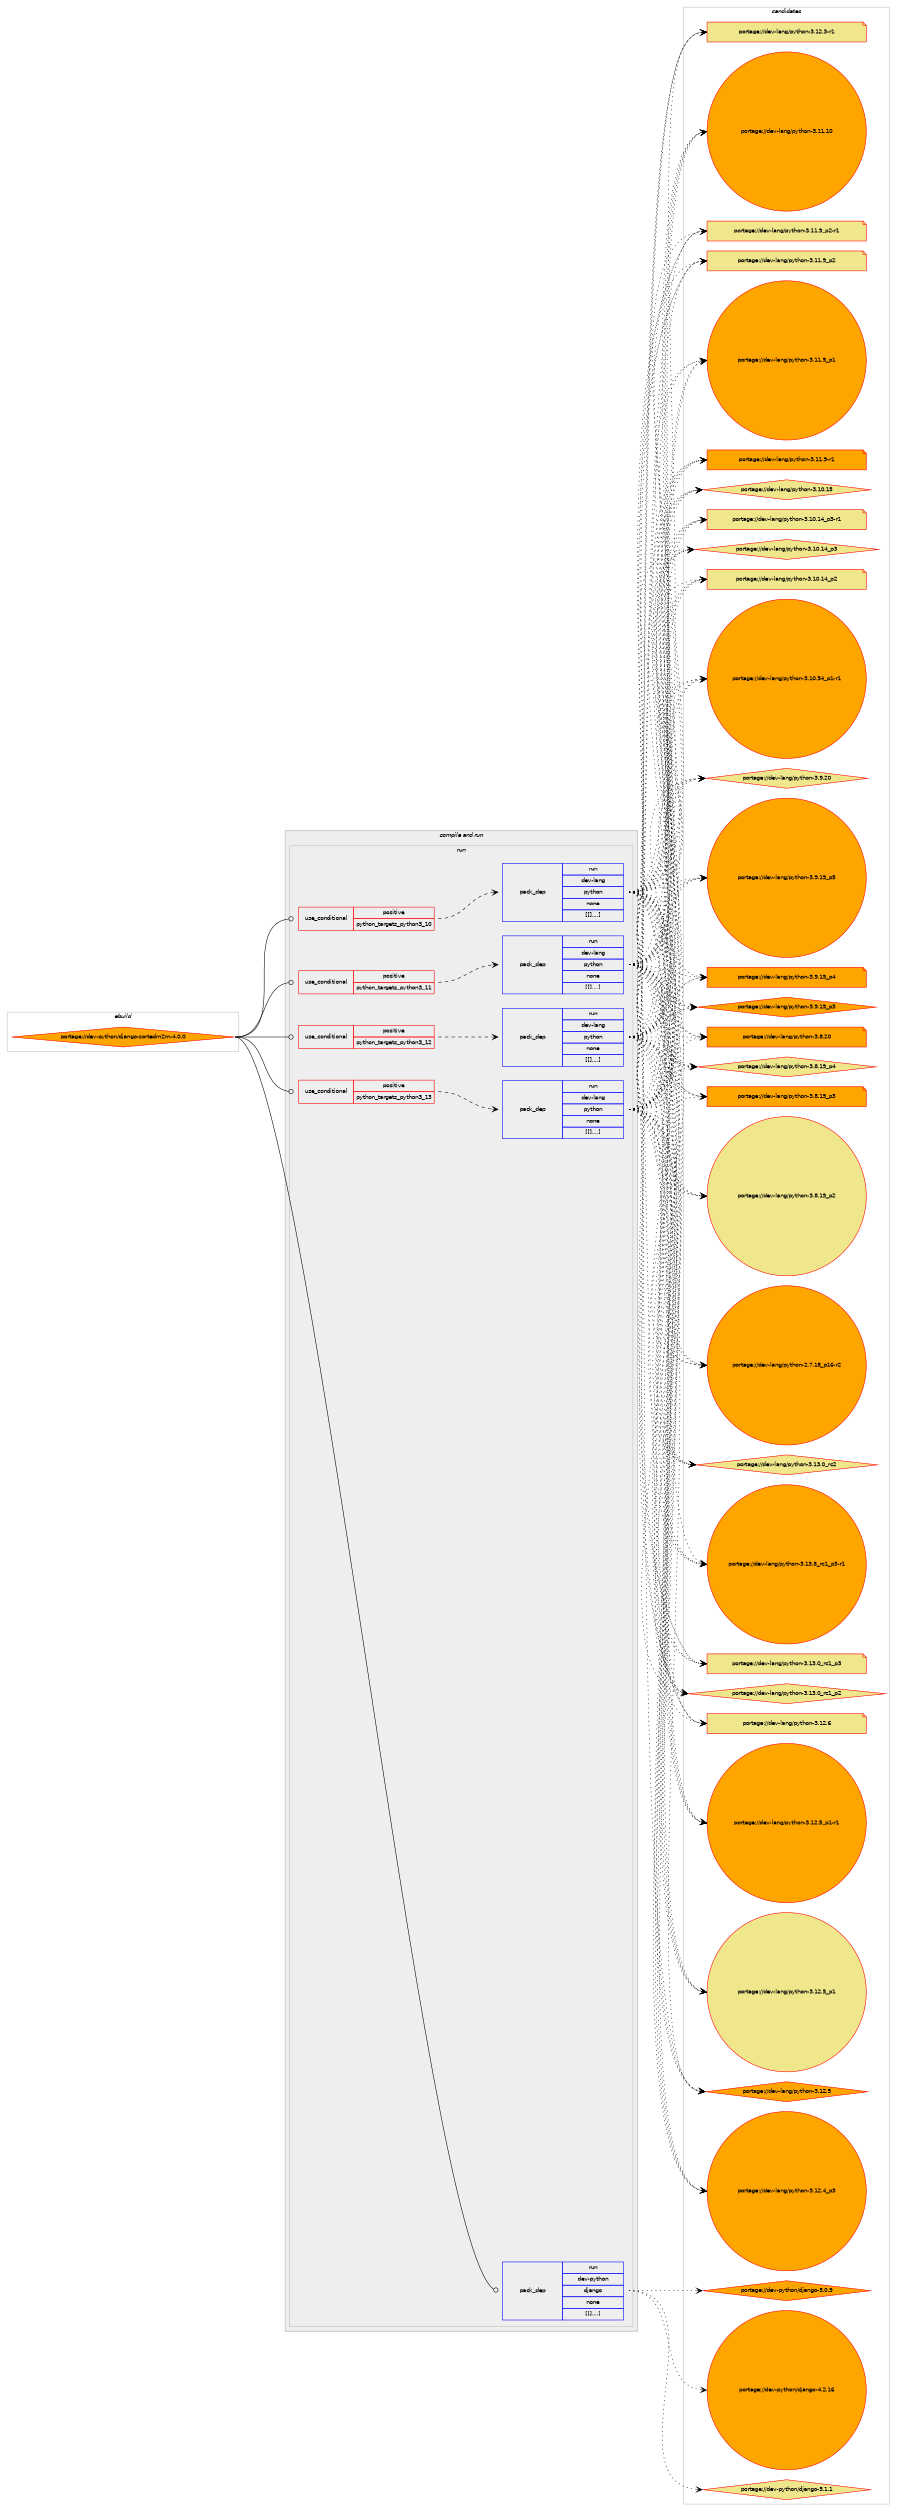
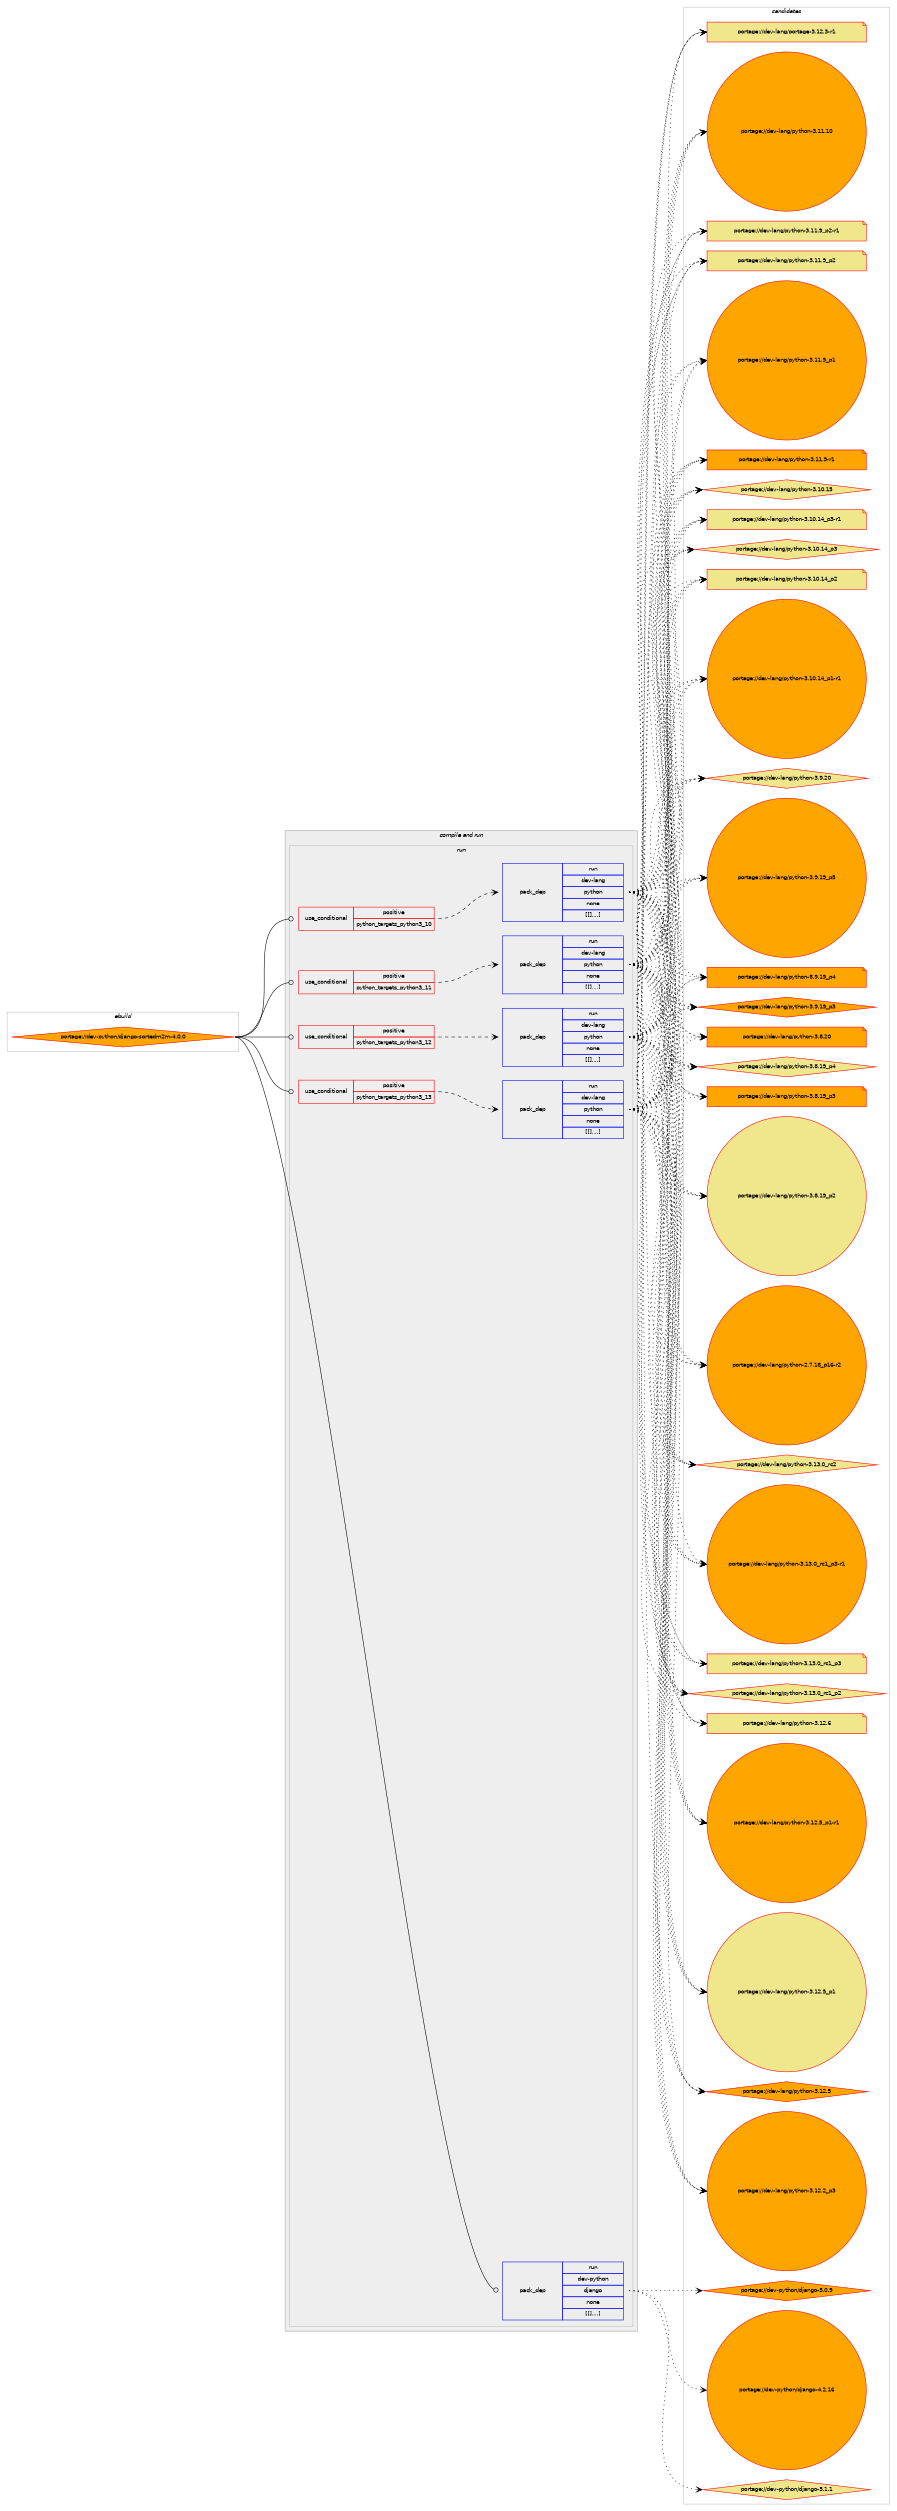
(787, 32) -> (787, 32)
(787, 679) -> (787, 679)
(787, 977) -> (787, 977)
(787, 1564) -> (787, 1564)
(787, 2191) -> (787, 2191)
